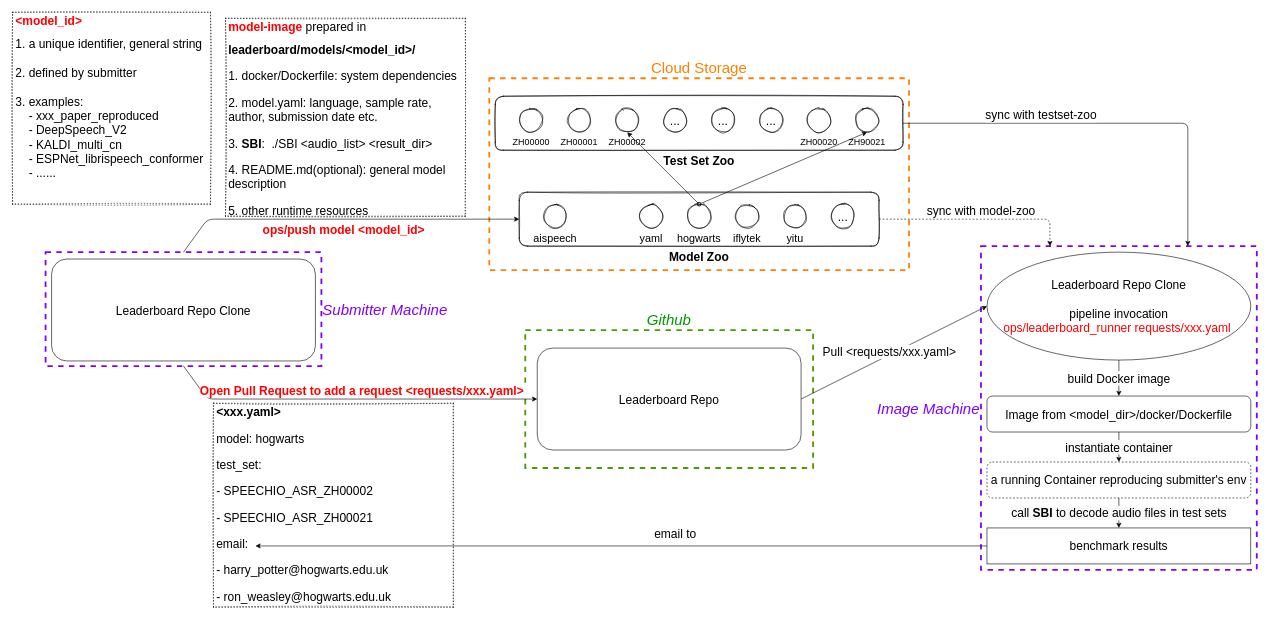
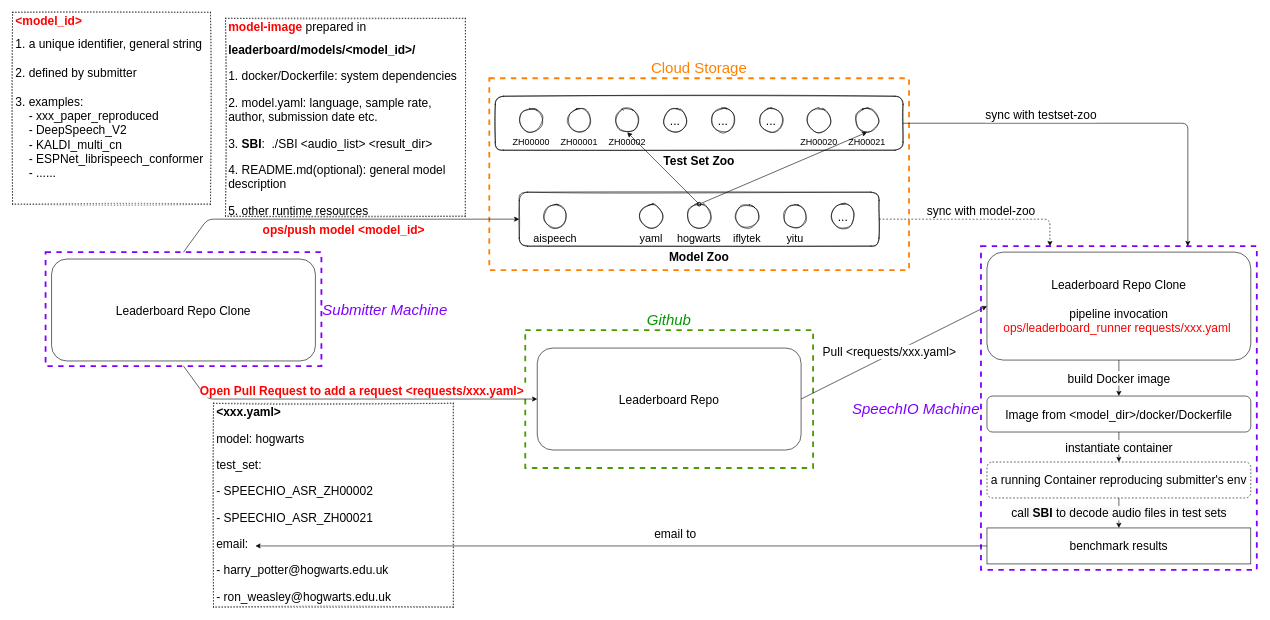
(867, 147) -> (867, 147)
(1119, 306) -> (1119, 306)
(929, 408) -> (917, 408)
